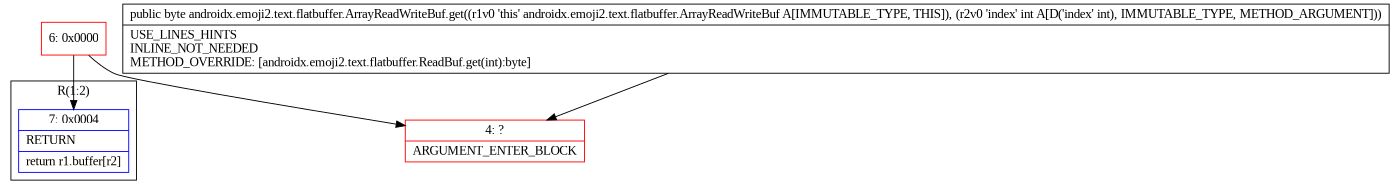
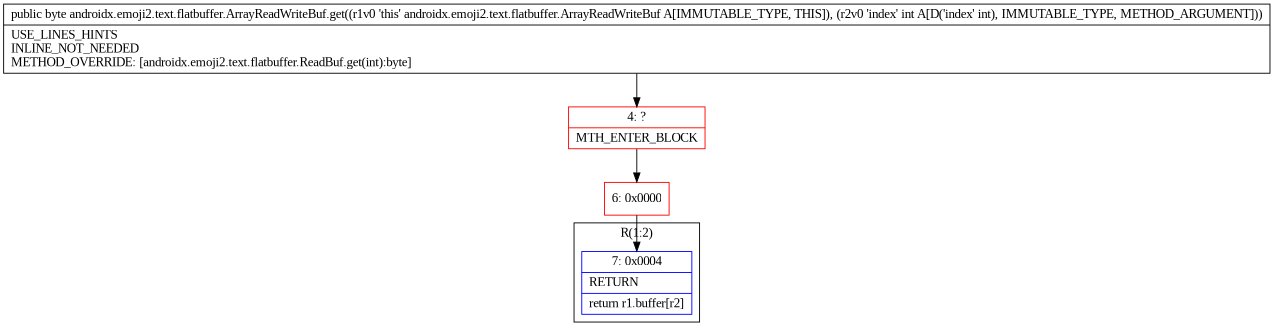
(239, 98) -> (637, 161)
(495, 151) -> (637, 138)
